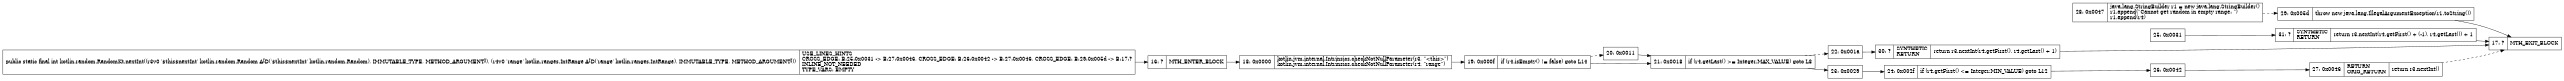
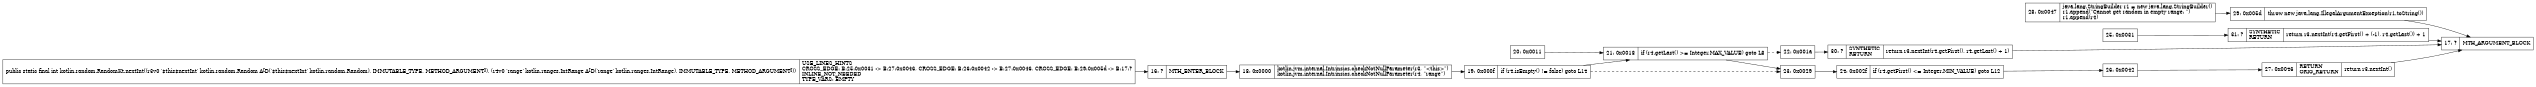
(2268, 13) -> (2221, 13)
(2534, 43) -> (2496, 43)
(1595, 56) -> (1684, 72)
(2471, 58) -> (2425, 58)
